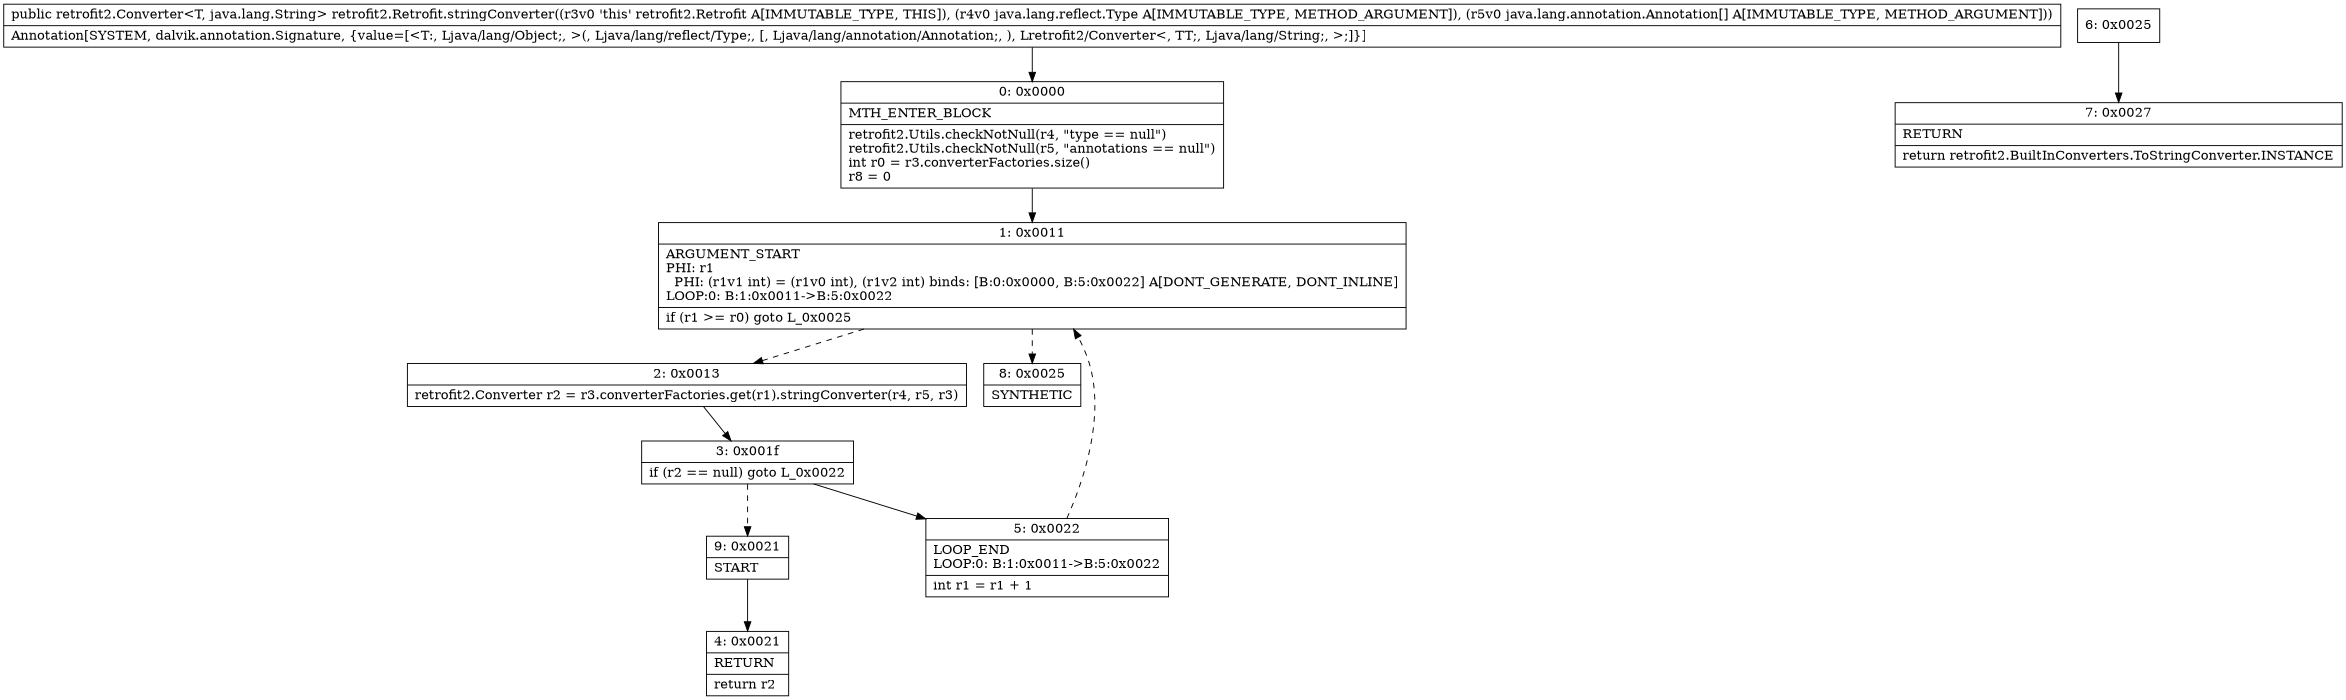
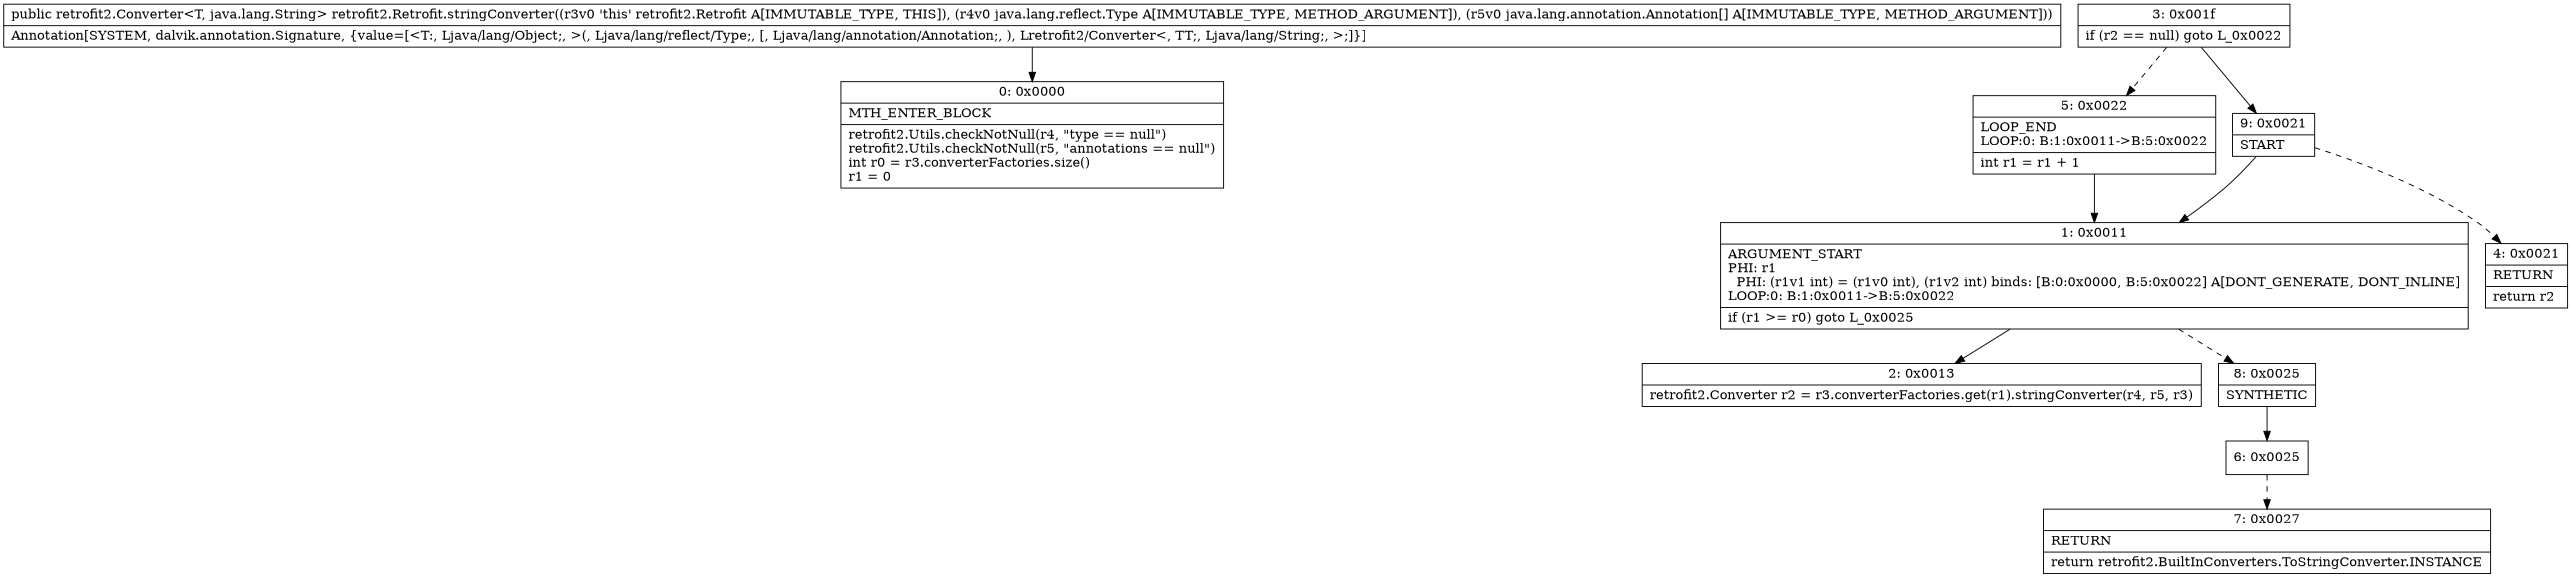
(2119, 68) -> (2267, 487)
(870, 177) -> (870, 177)
(1032, 201) -> (2224, 189)
(813, 345) -> (1987, 344)
none -> (2267, 419)
(714, 420) -> none
(1093, 429) -> (2094, 194)
(865, 500) -> (2150, 68)
(748, 505) -> (2226, 77)
(748, 600) -> (2409, 184)
